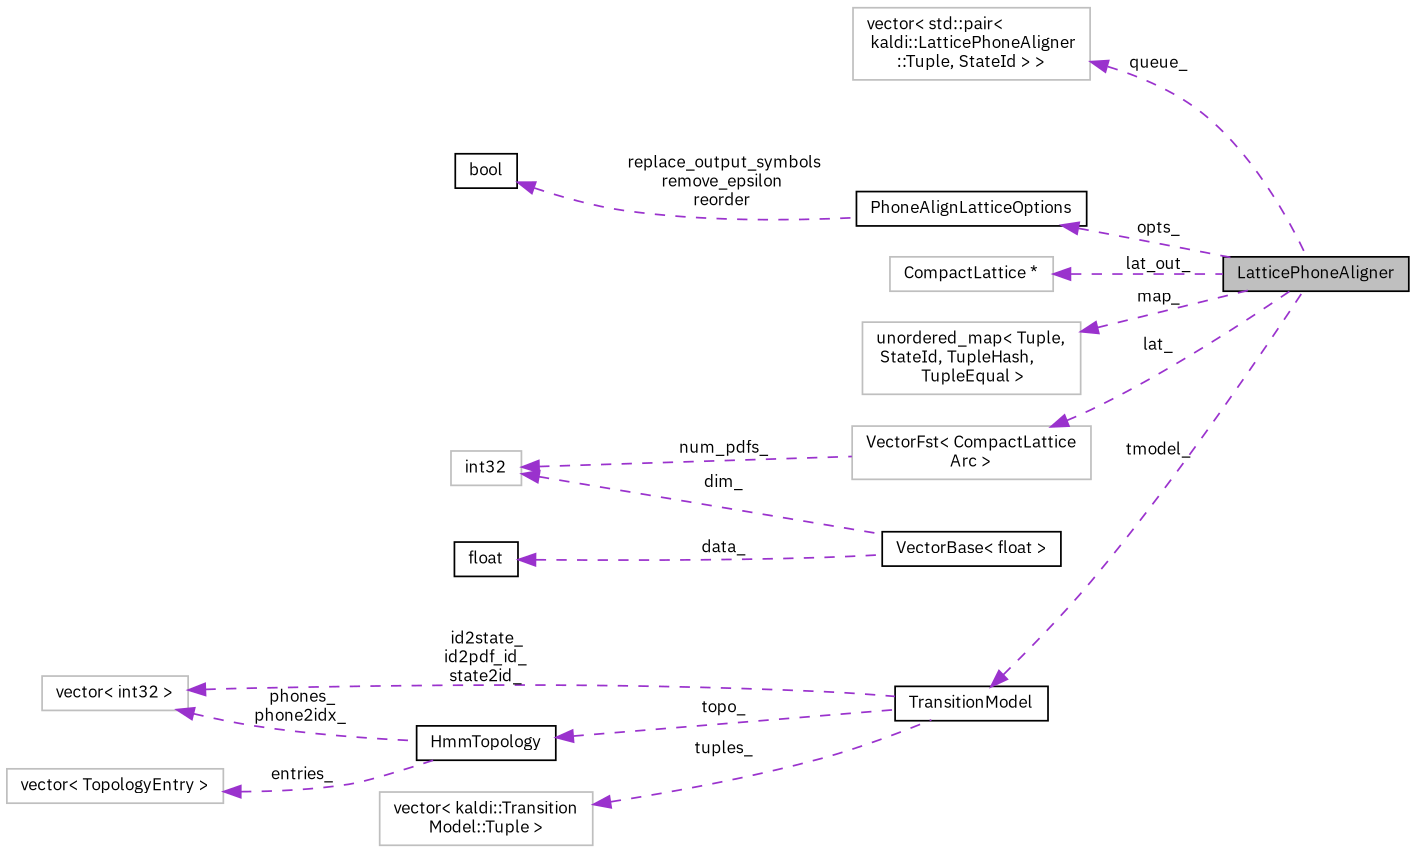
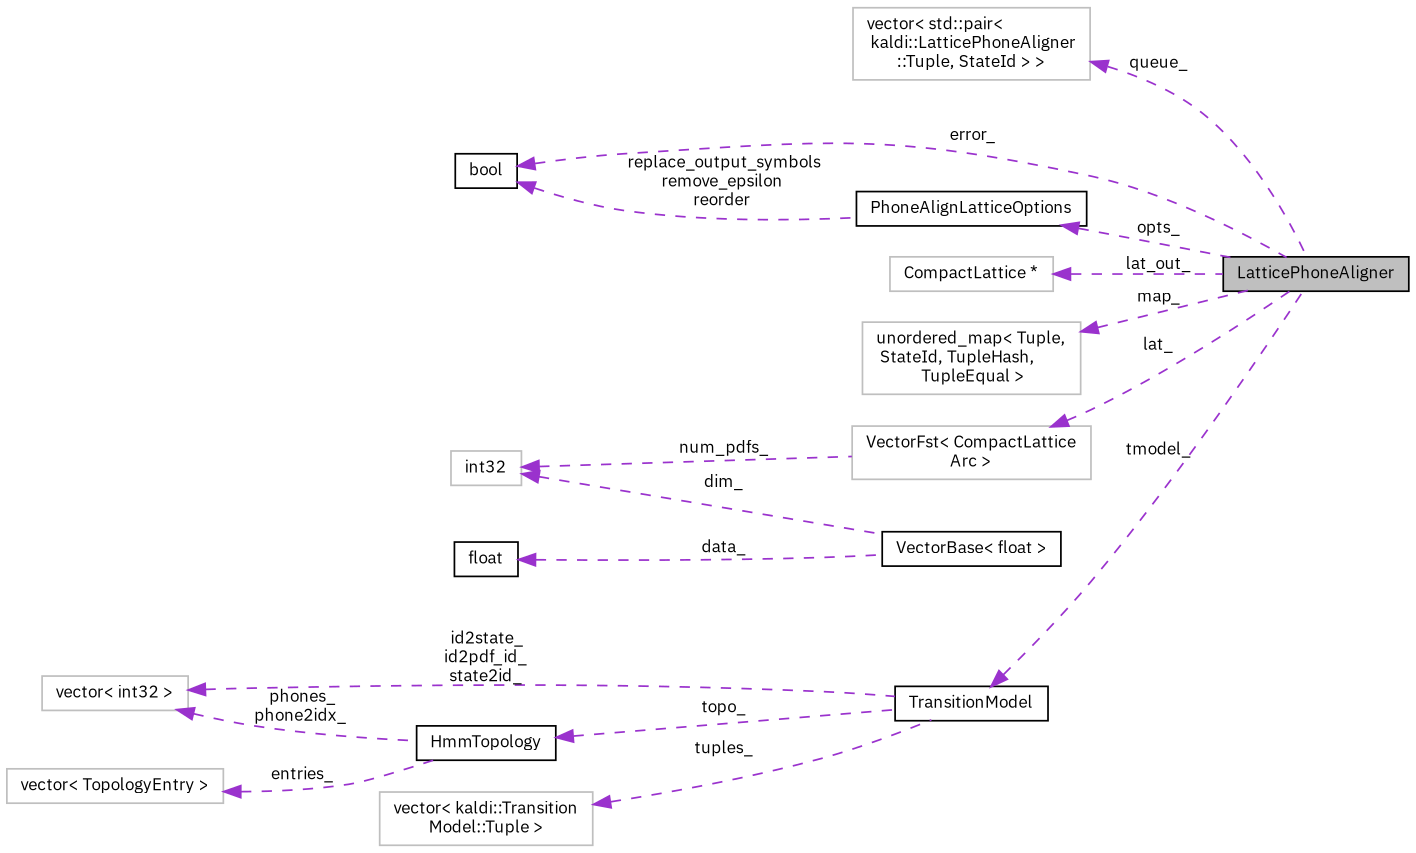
none -> (920, 148)
